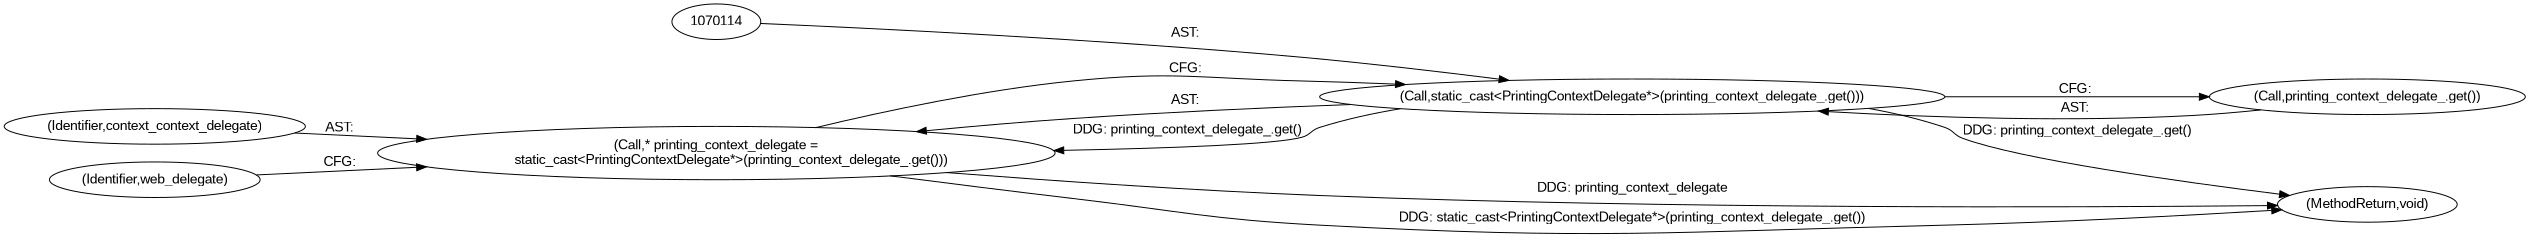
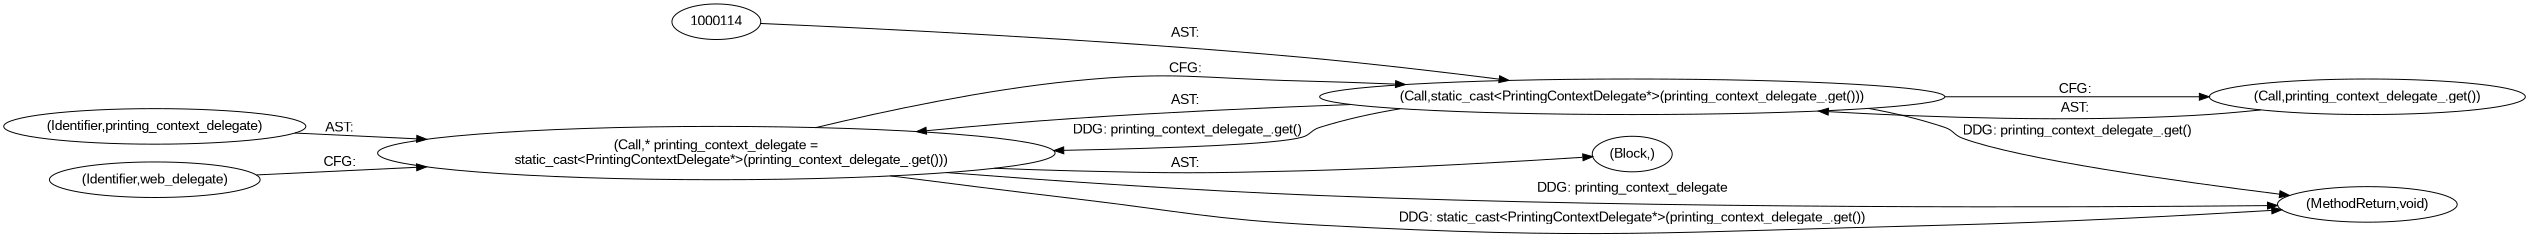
(716, 22) -> (716, 22)
(155, 126) -> (155, 126)
none -> (1632, 154)
